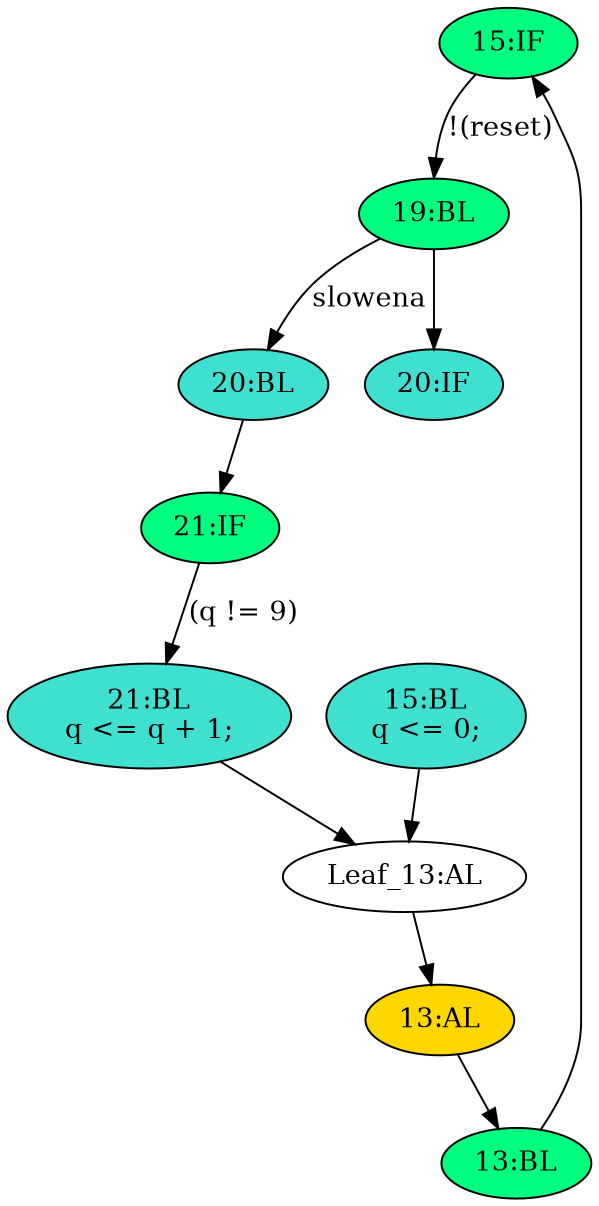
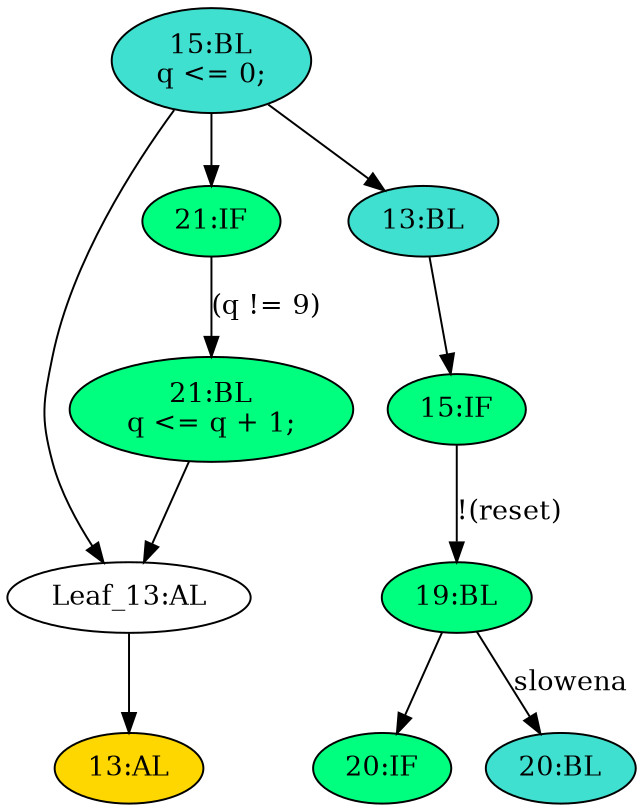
(434, 385) -> (382, 768)
(235, 447) -> (211, 140)
(149, 716) -> (211, 409)
(473, 1083) -> (318, 142)
(516, 1163) -> (423, 221)
